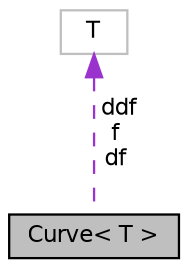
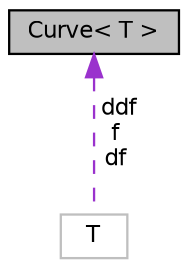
(94, 146) -> (94, 146)
